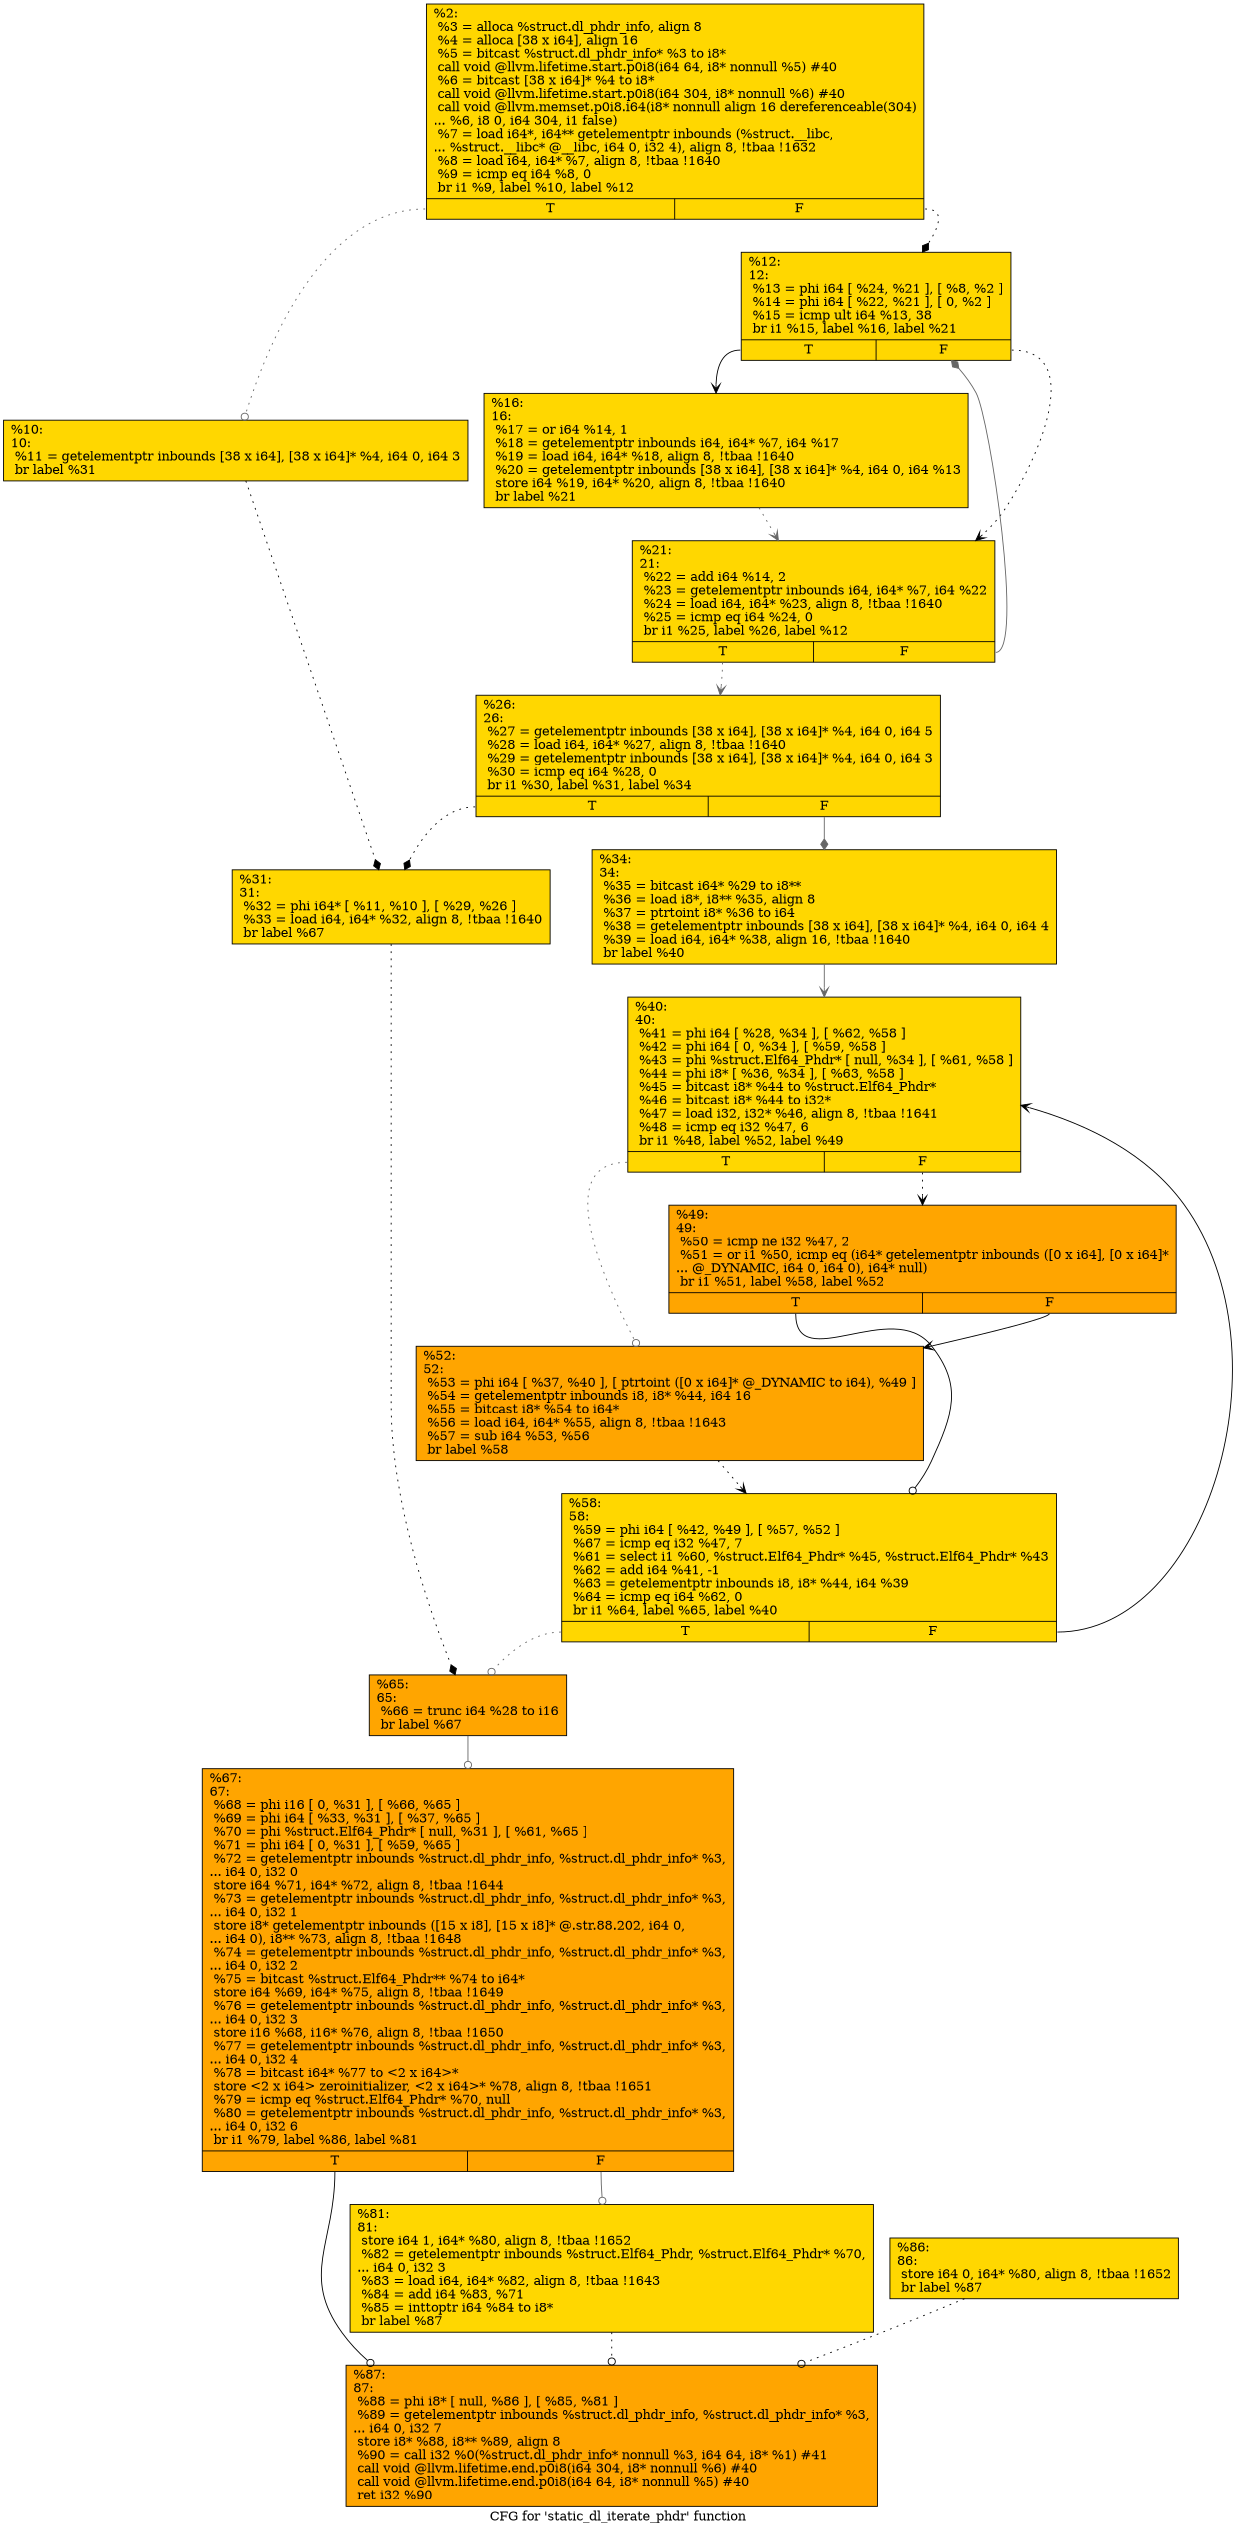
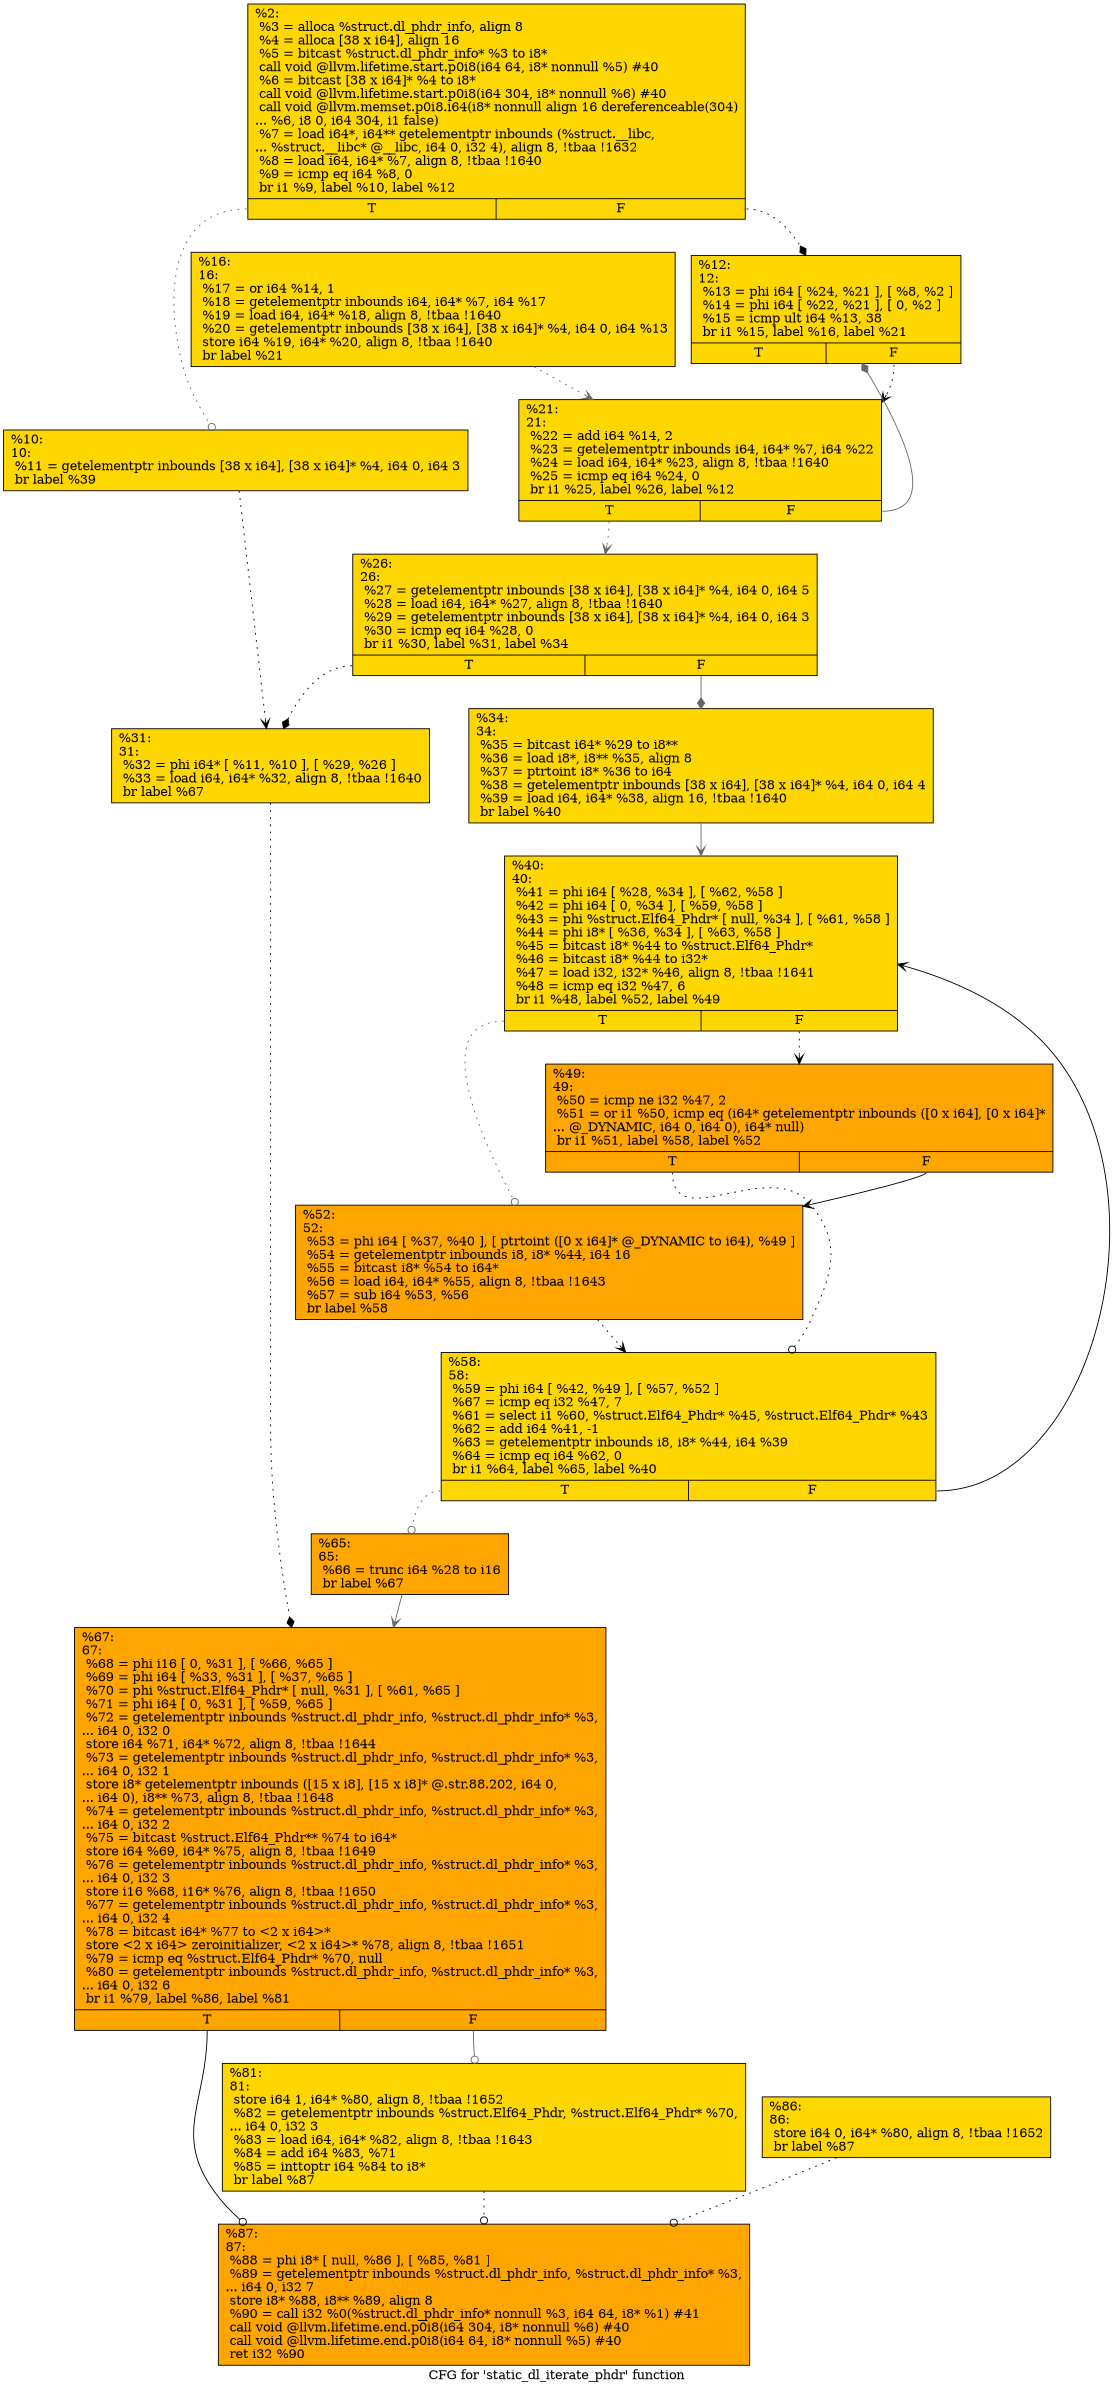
(721, 361) -> none
(54, 470) -> (54, 480)
(311, 670) -> (252, 605)
(391, 1309) -> (271, 1210)
(925, 1341) -> (803, 1199)
(468, 1749) -> (399, 1607)
